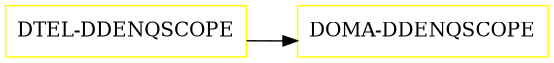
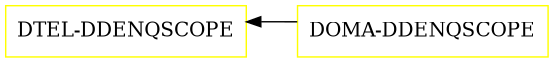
(265, 41) -> (279, 22)
